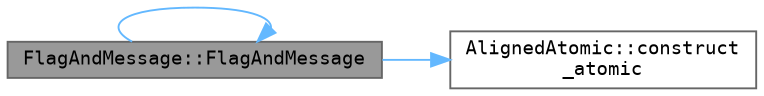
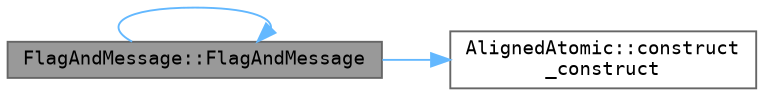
(603, 60) -> (603, 60)
